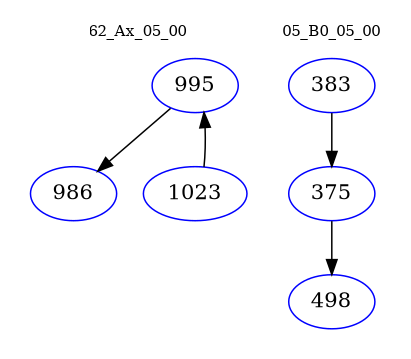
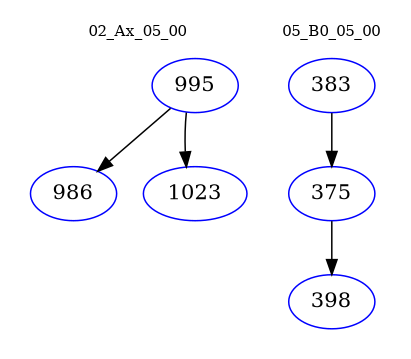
(138, 32) -> (138, 32)
(205, 147) -> (185, 132)
(332, 302) -> (332, 302)
